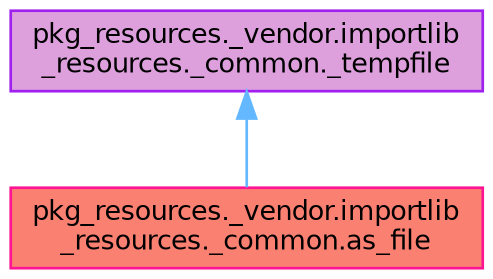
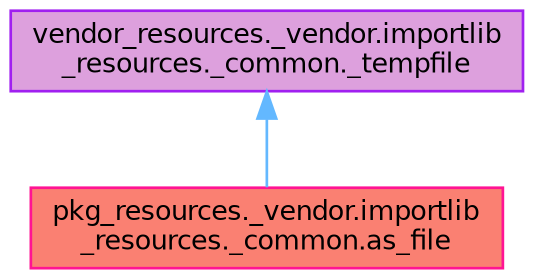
(247, 51) -> (267, 51)
